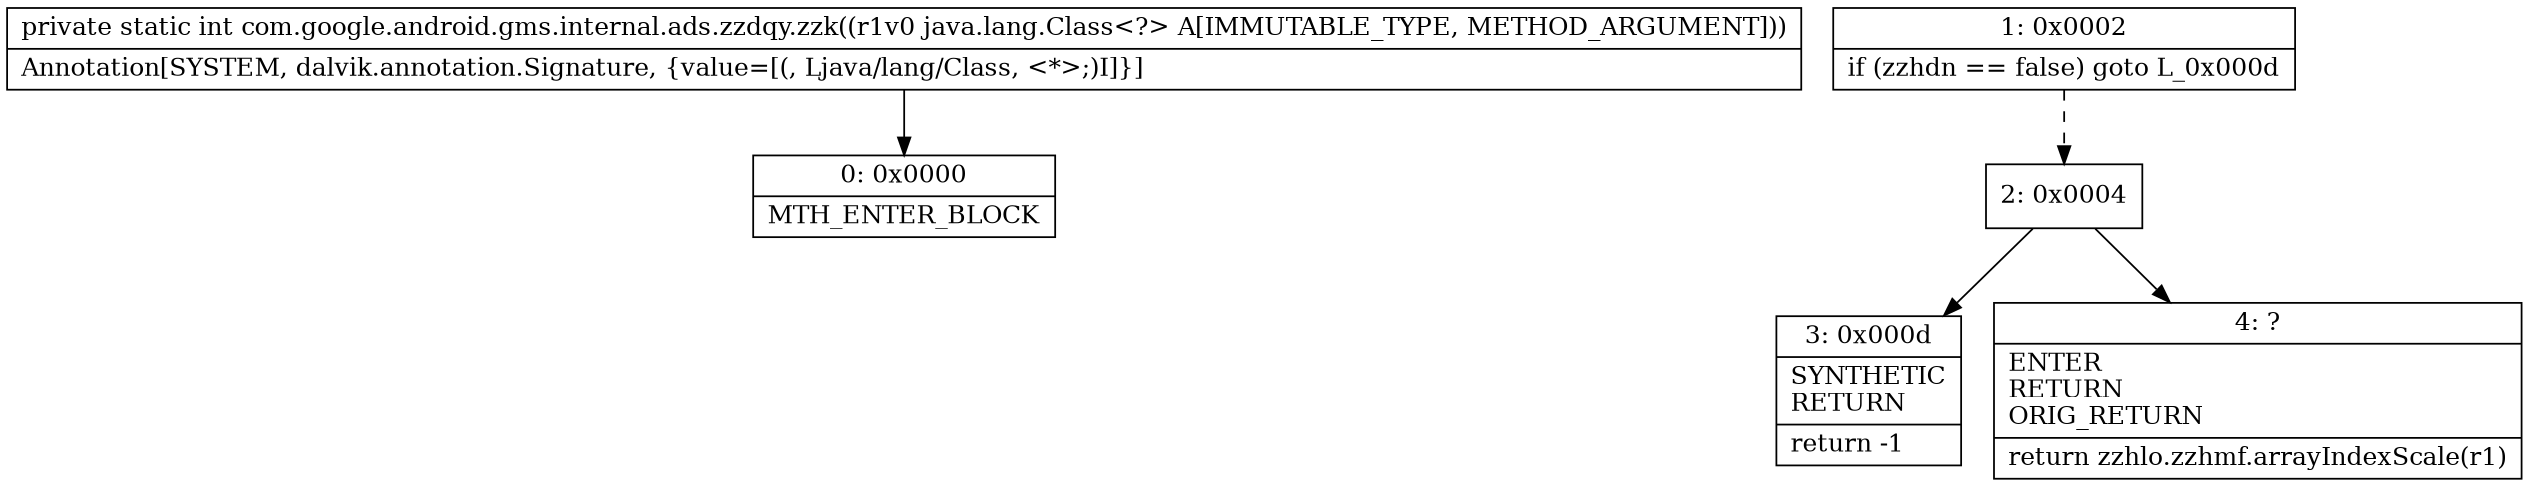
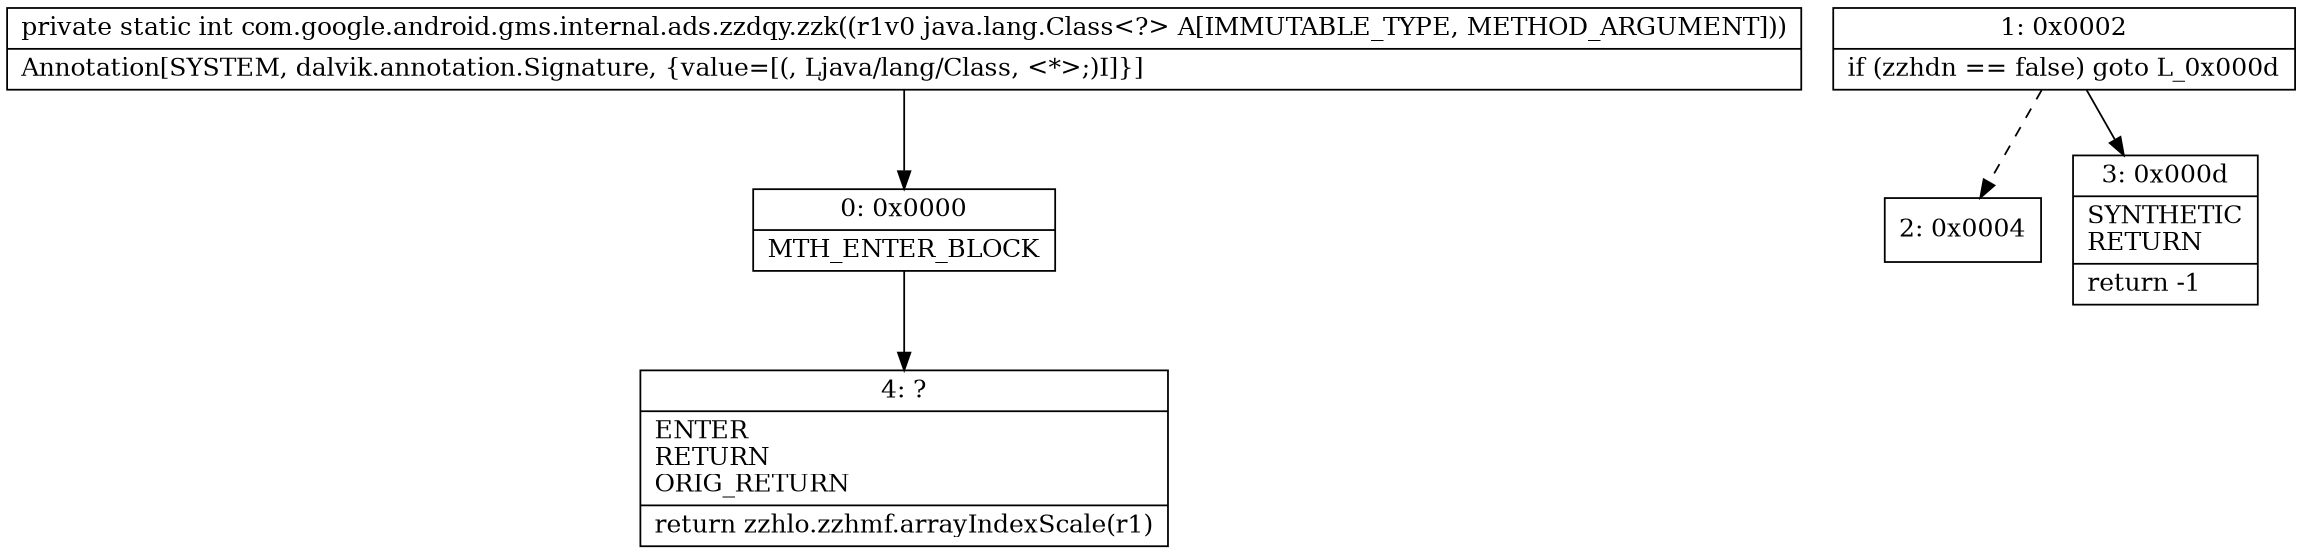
(2126, 259) -> (904, 312)
(1995, 266) -> (2101, 115)
